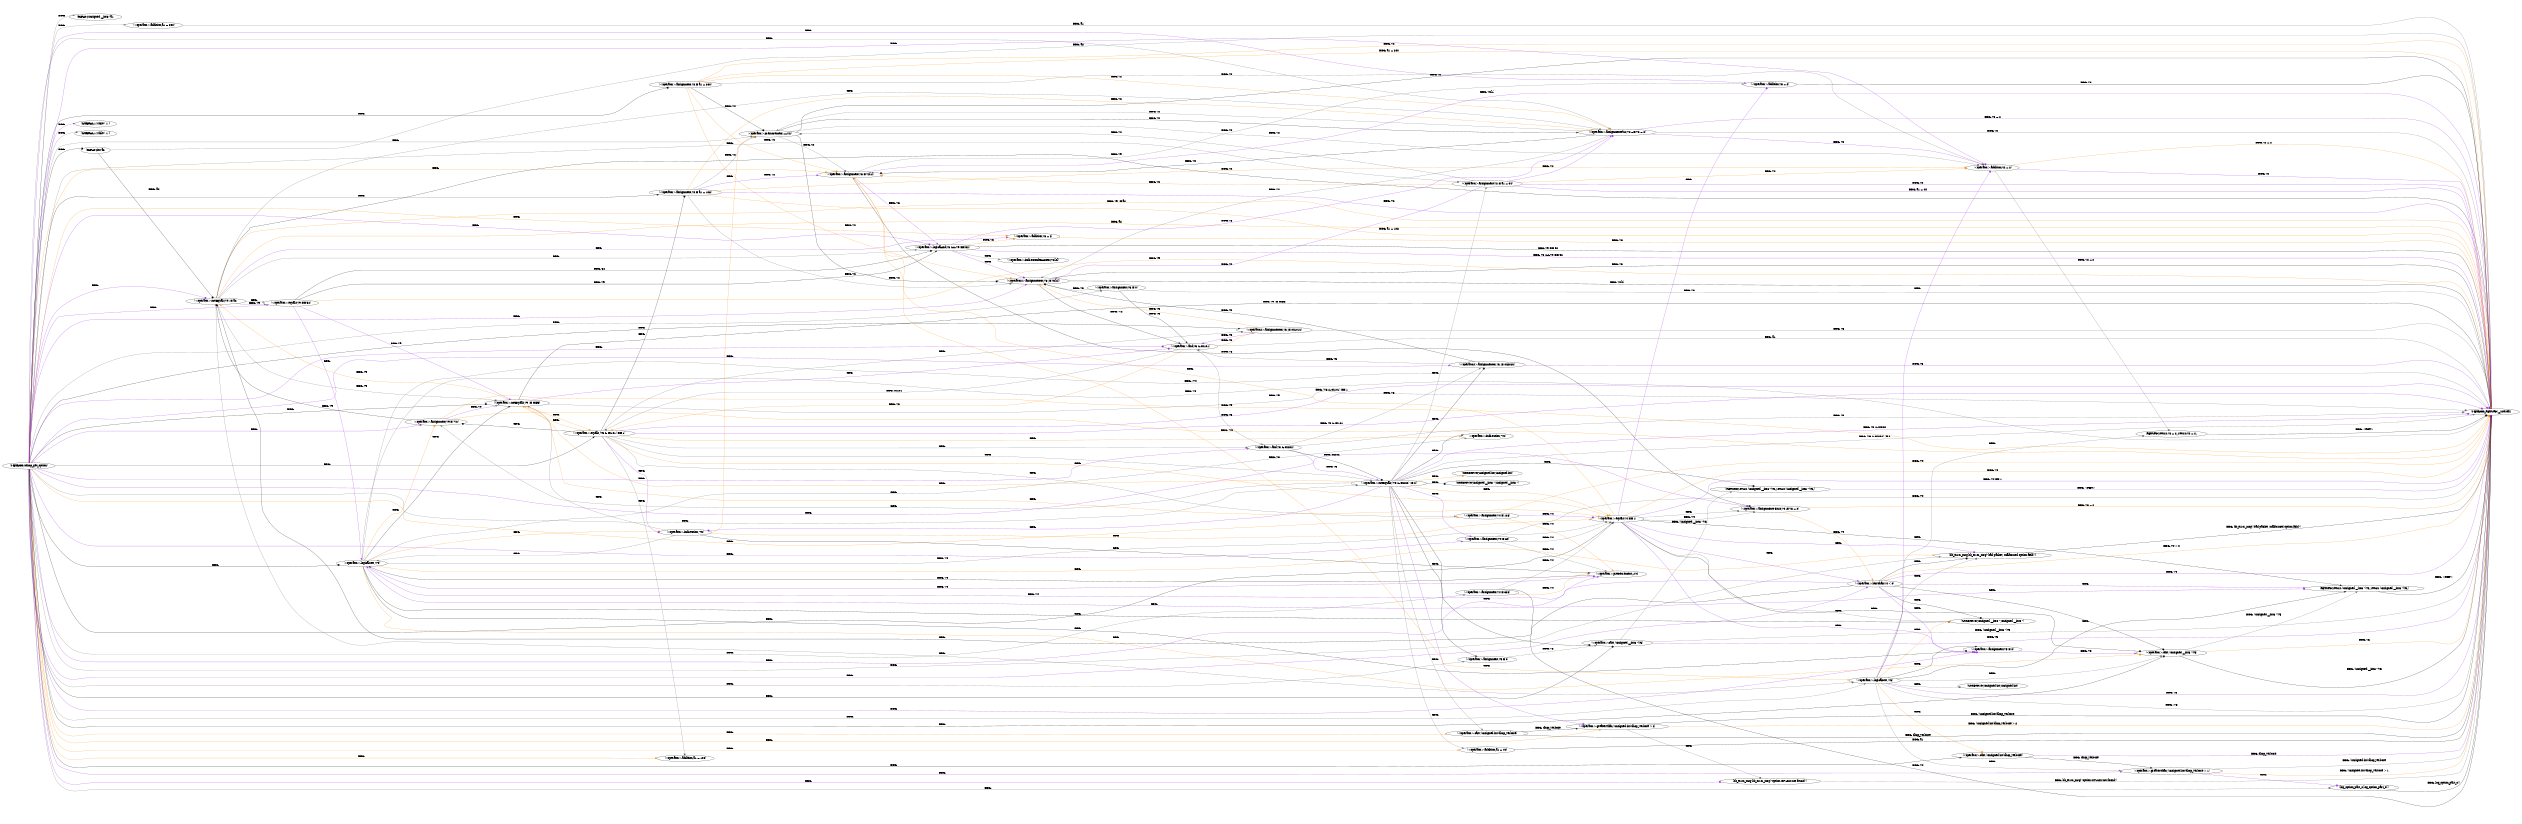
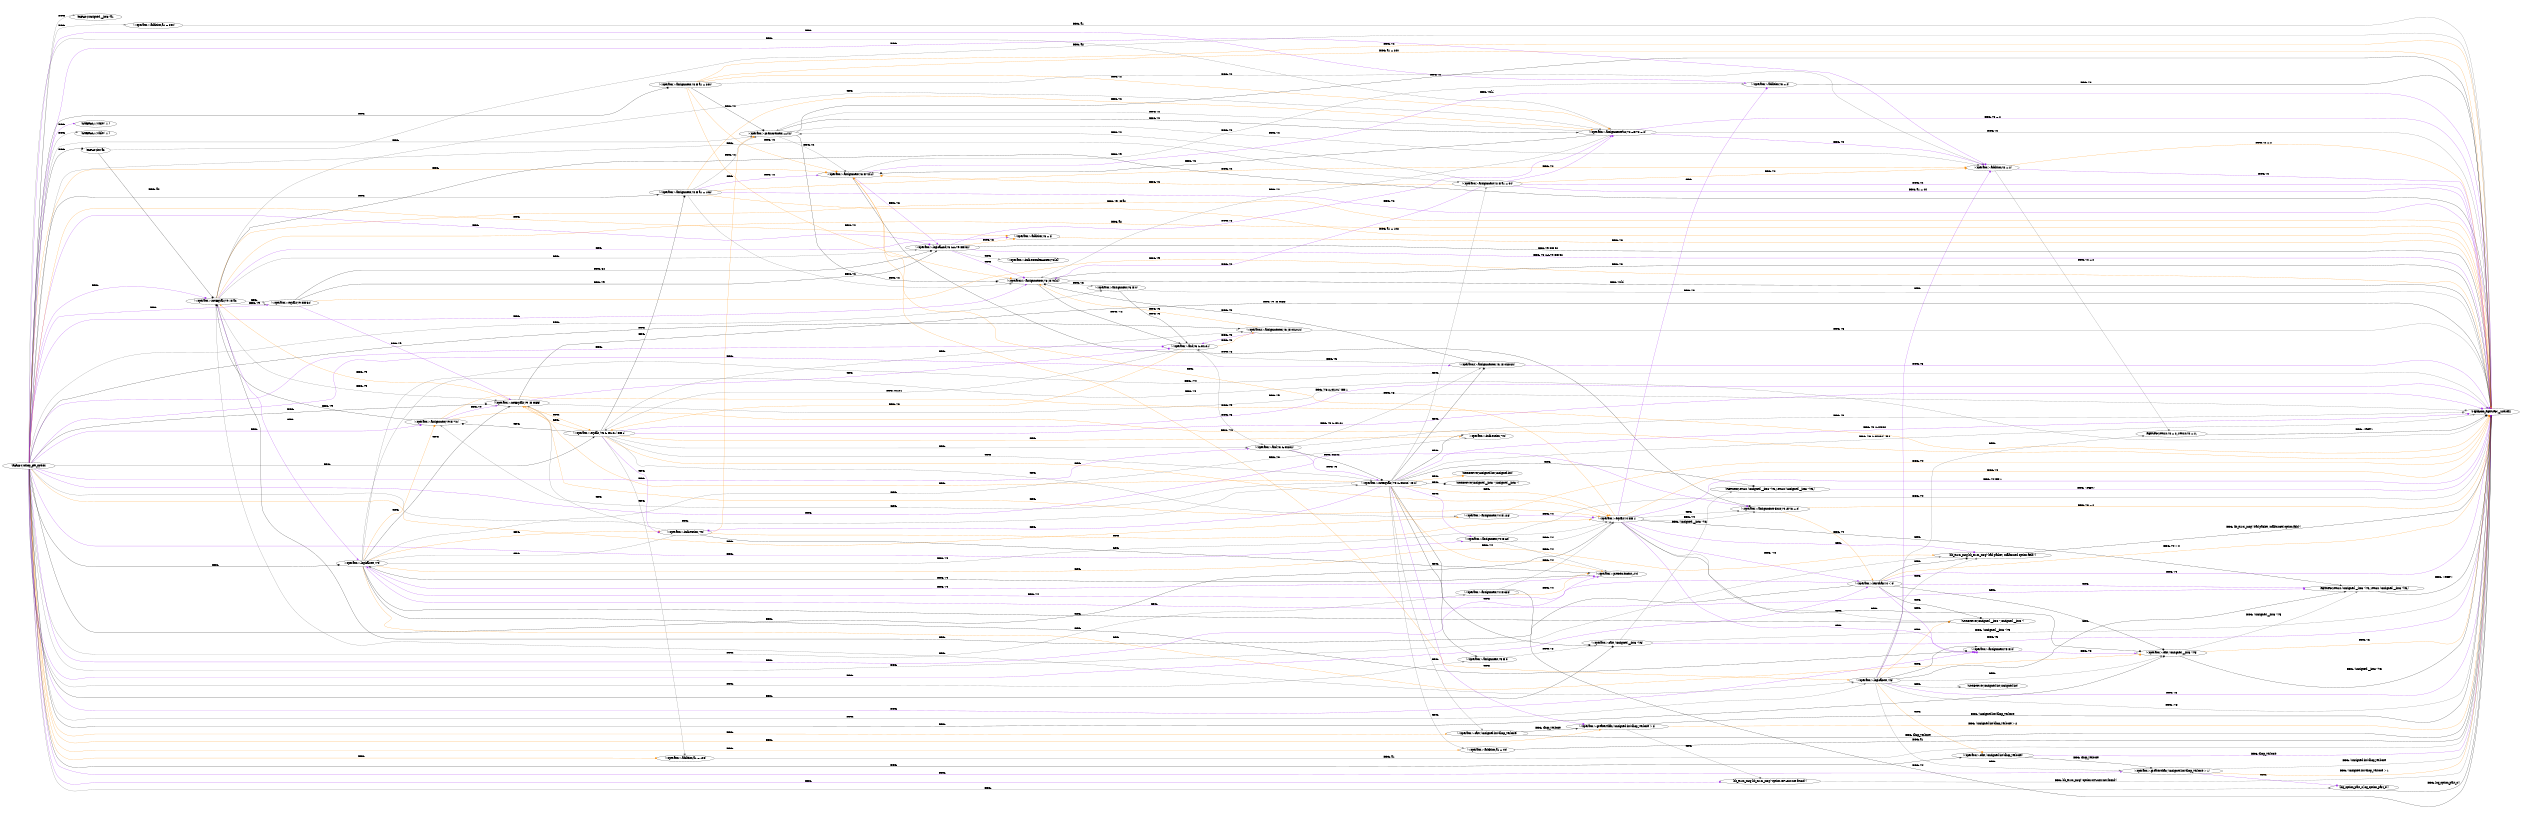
(1073, 290) -> (1075, 284)
(1868, 339) -> (1752, 758)
(343, 428) -> (272, 439)
(29, 466) -> (29, 466)
(1562, 536) -> (1481, 560)
(1770, 553) -> (1770, 553)
